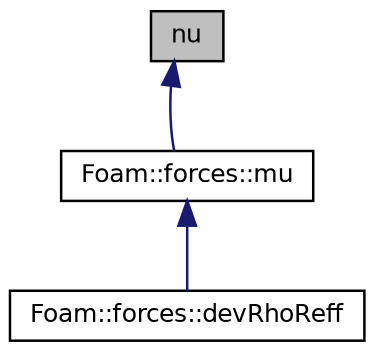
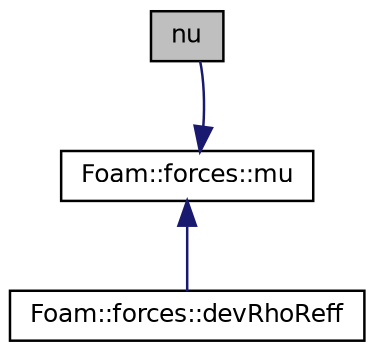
(171, 119) -> (204, 94)
